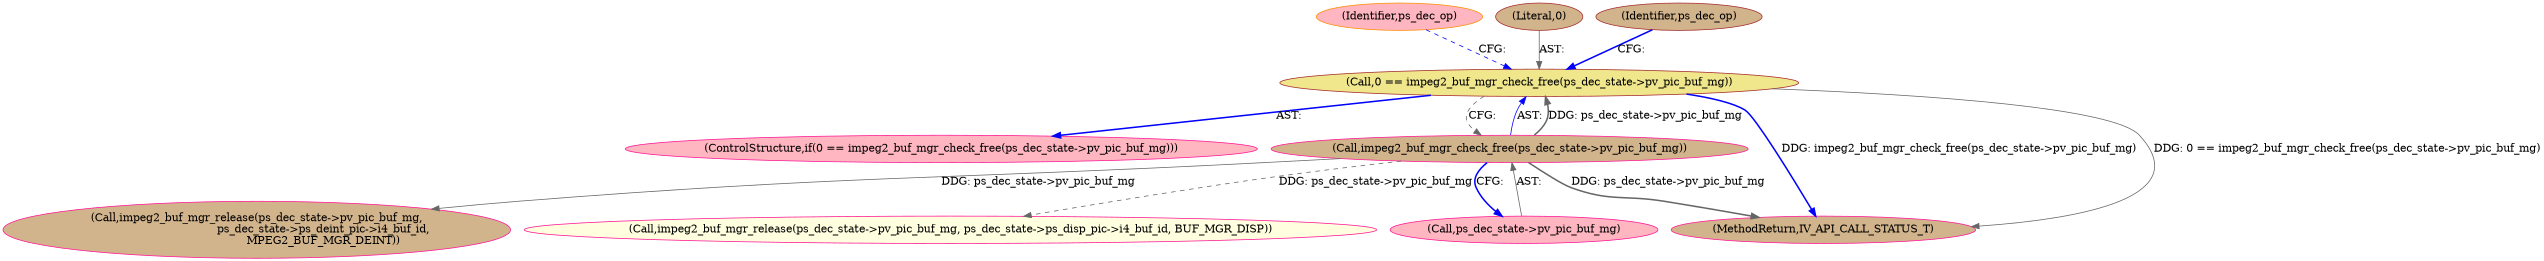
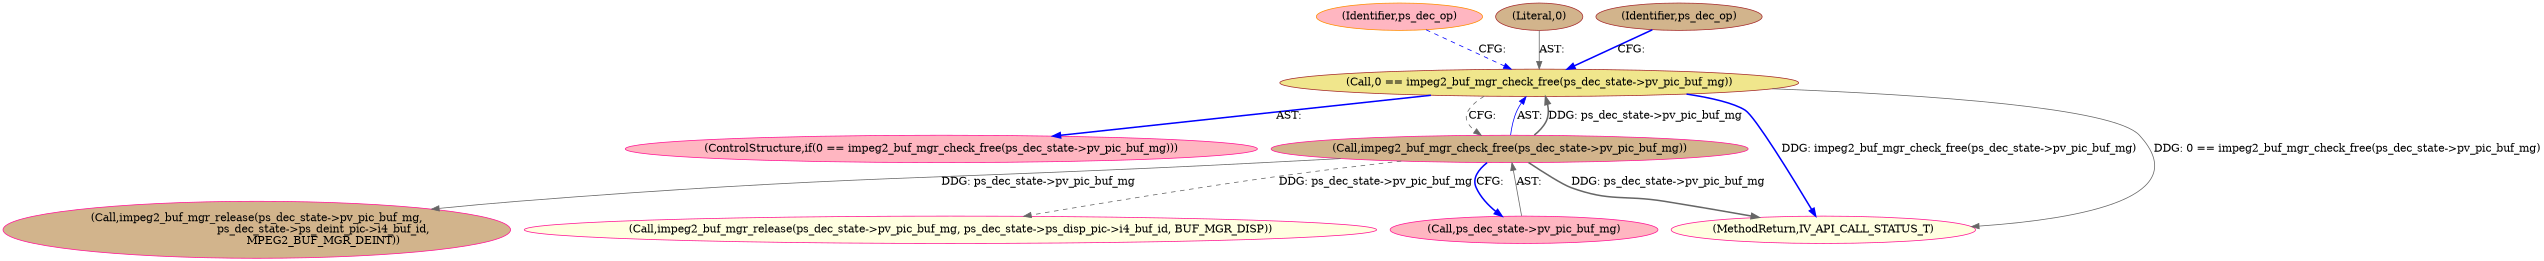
(1823, 230) -> (1823, 230)
